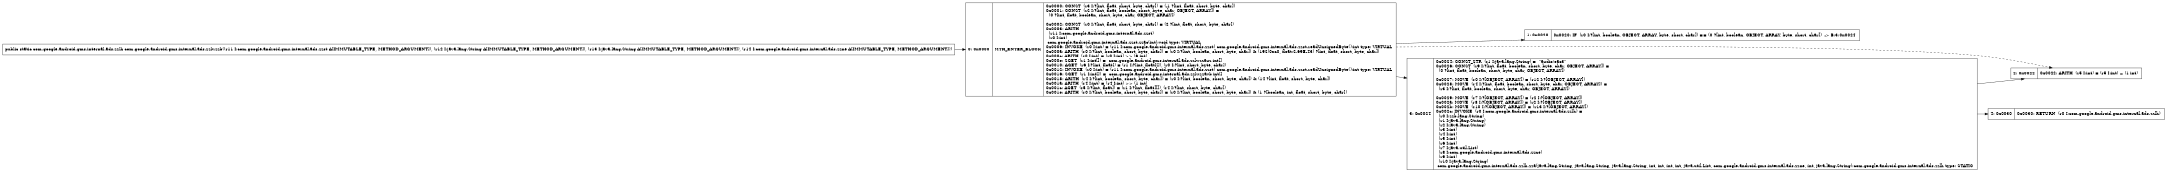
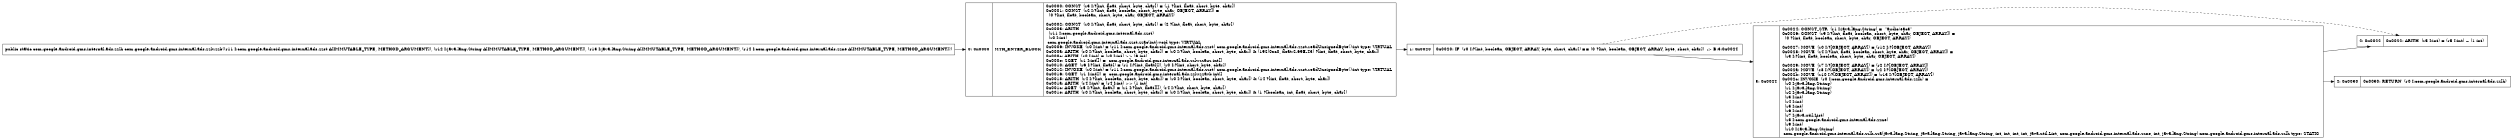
(1723, 47) -> (1999, 8)
(1400, 77) -> (1702, 58)
(1460, 116) -> (1807, 84)
